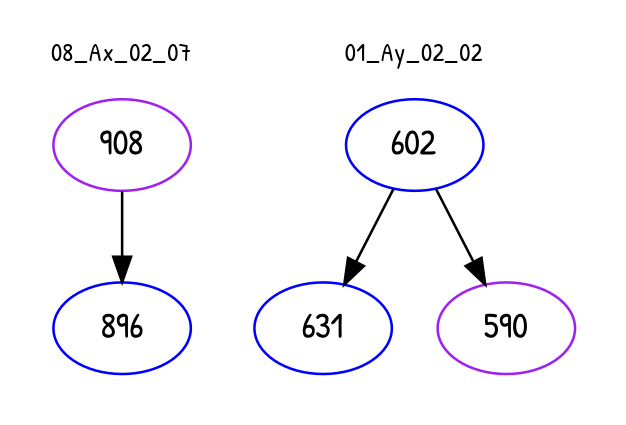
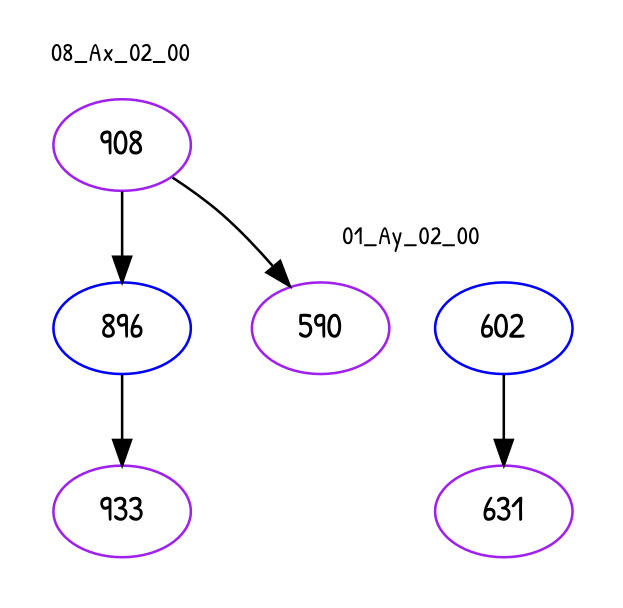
(122, 55) -> (121, 55)
(415, 55) -> (412, 238)
(455, 225) -> (248, 239)
(323, 328) -> (504, 511)
none -> (122, 511)
